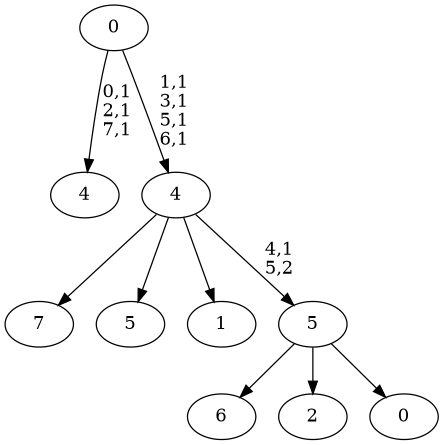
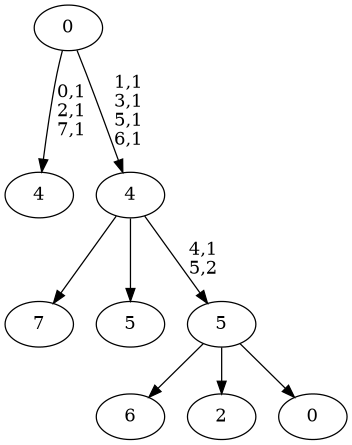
(222, 324) -> none
